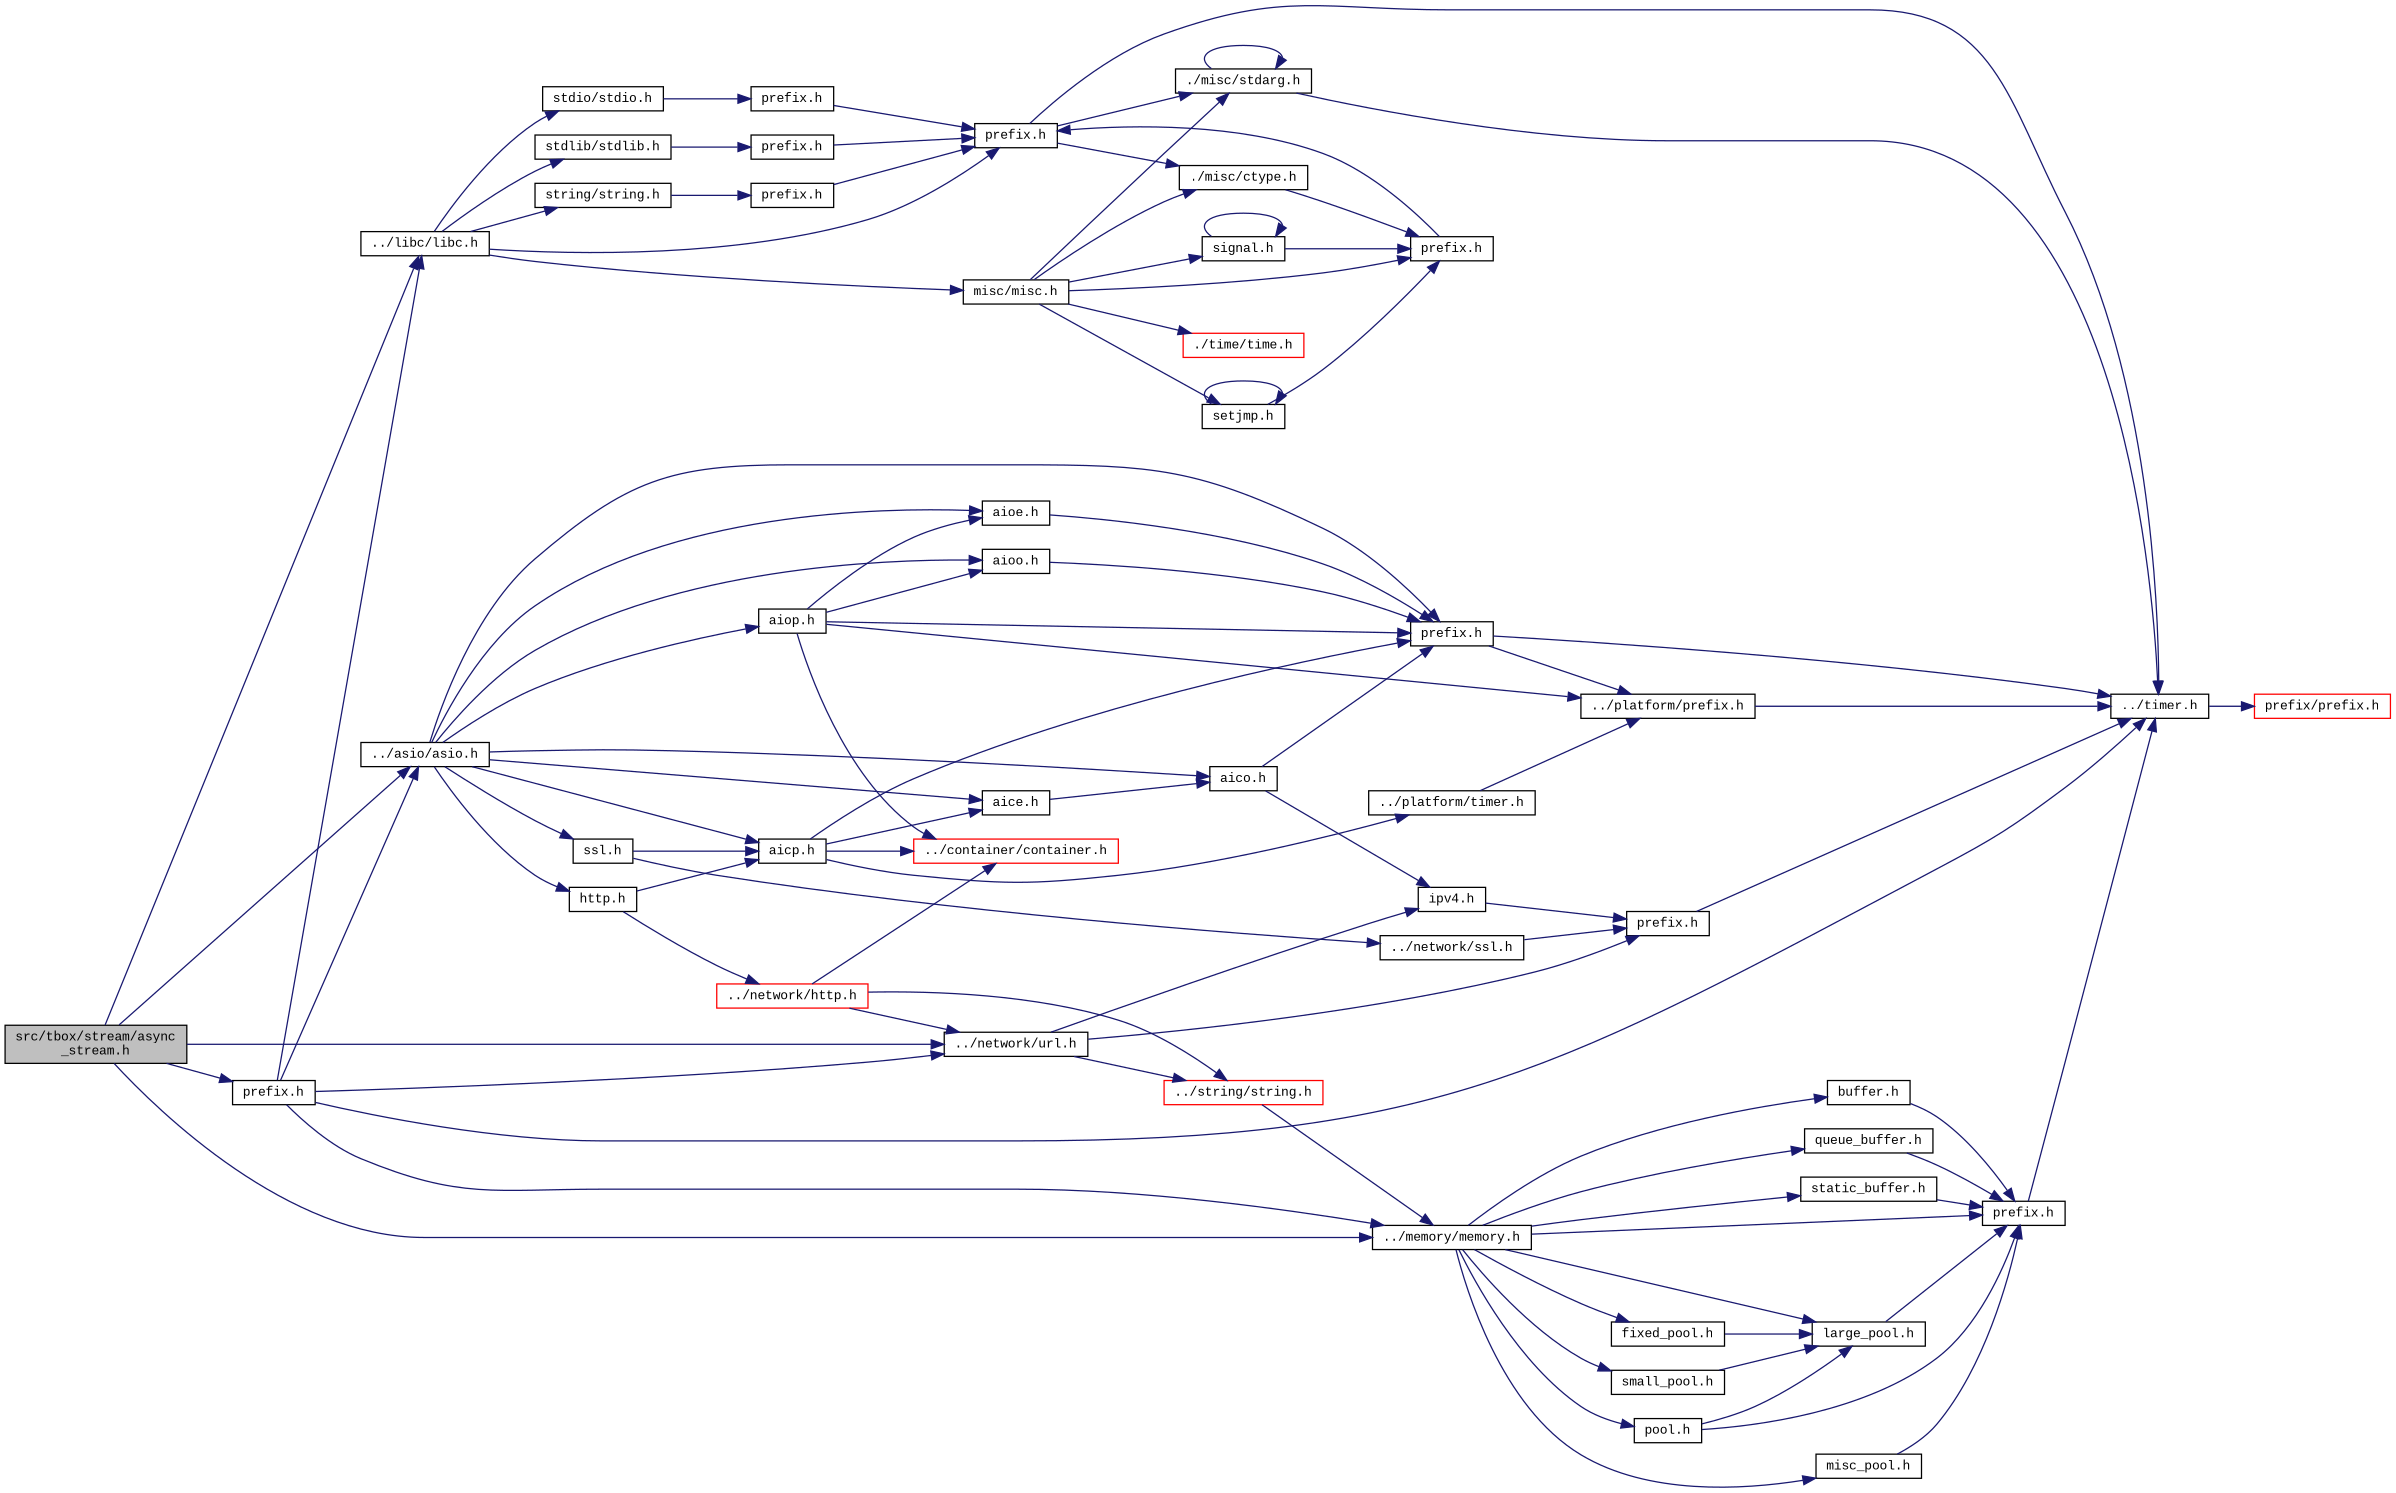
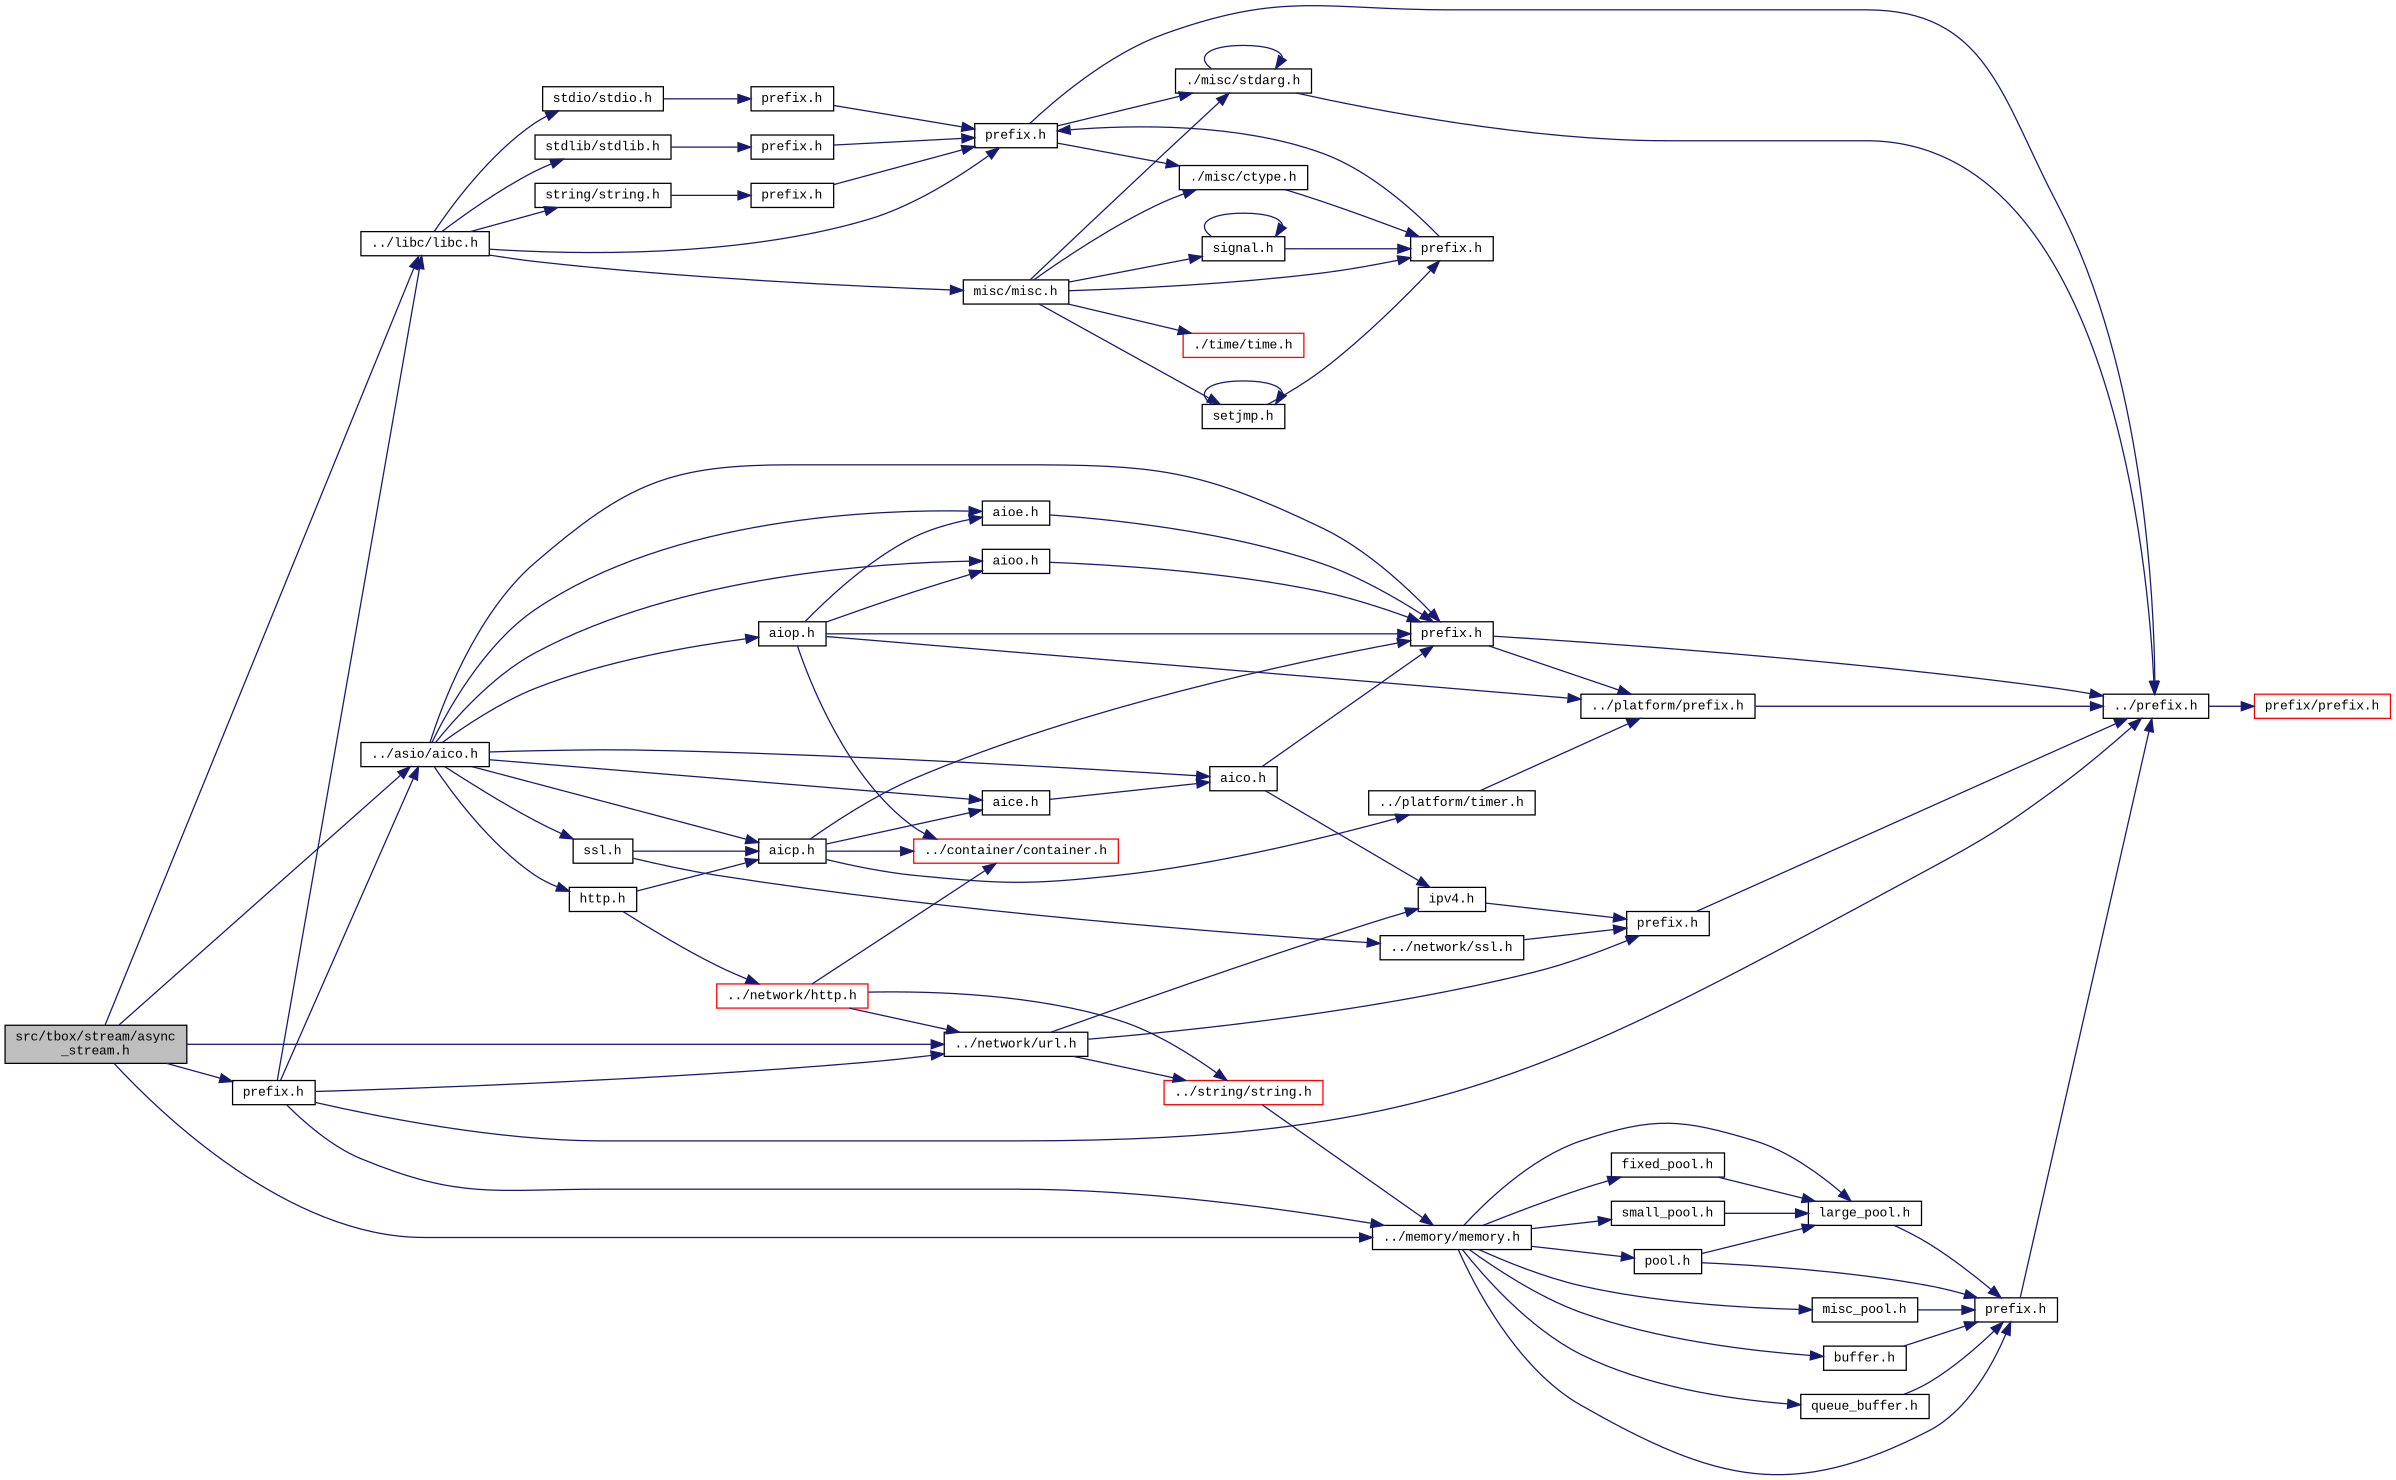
(2160, 706) -> (2156, 706)
(425, 755) -> (425, 755)
(1869, 1189) -> none
